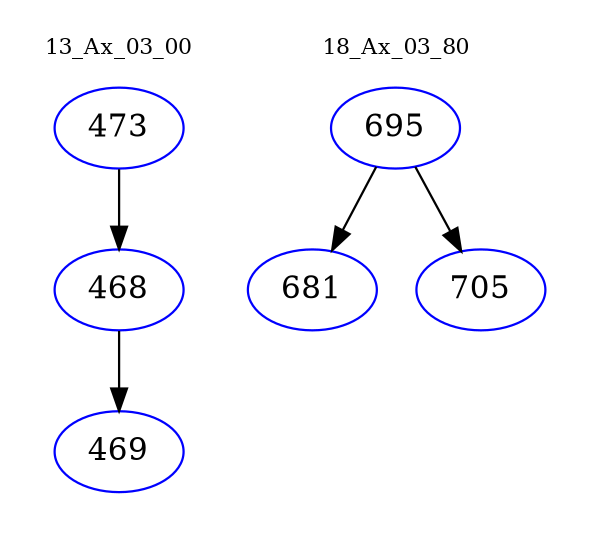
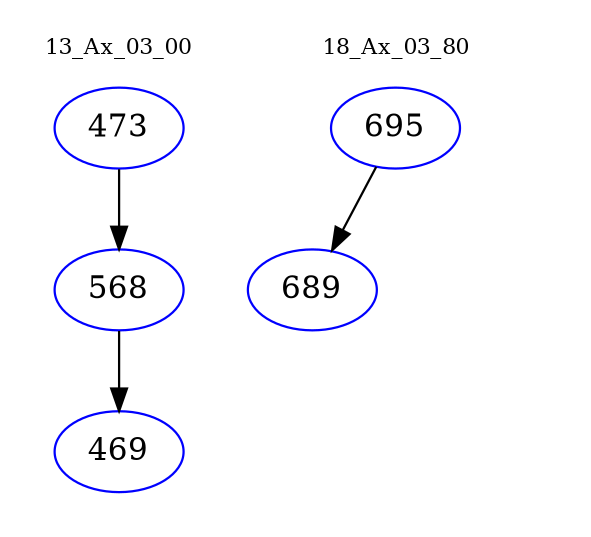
(119, 290) -> (119, 290)
(312, 290) -> (312, 290)
(481, 290) -> none
